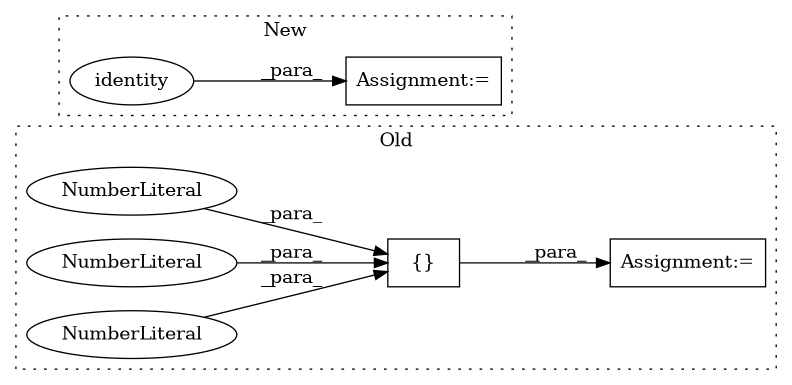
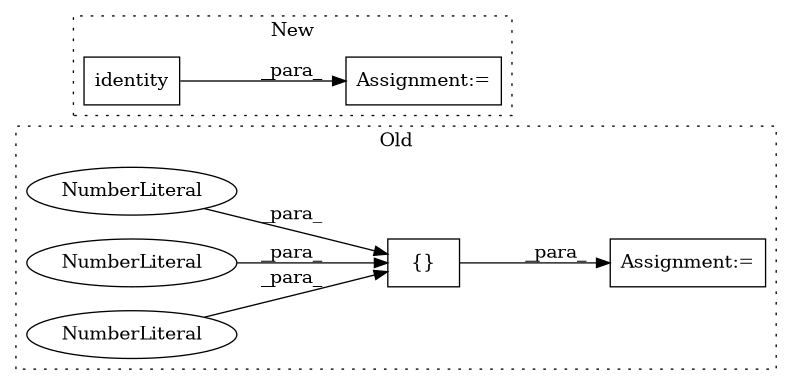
(132, 81) -> (132, 81)
